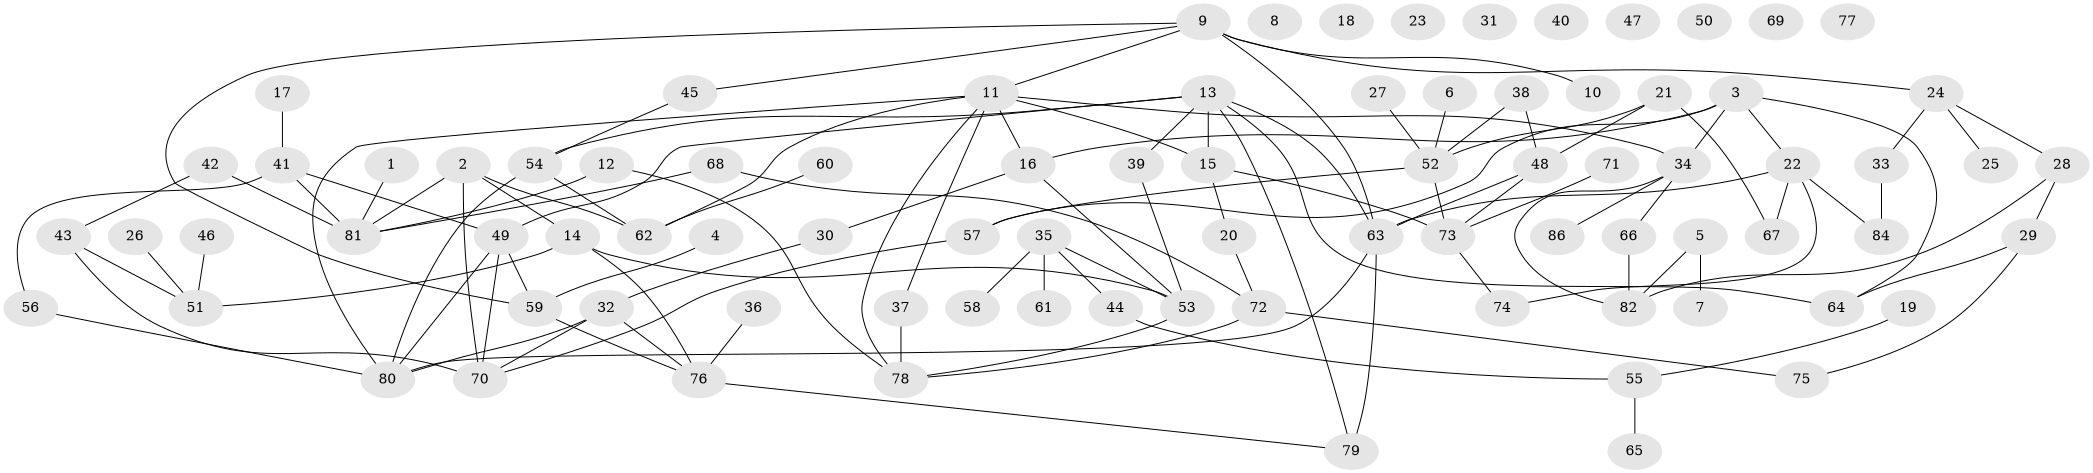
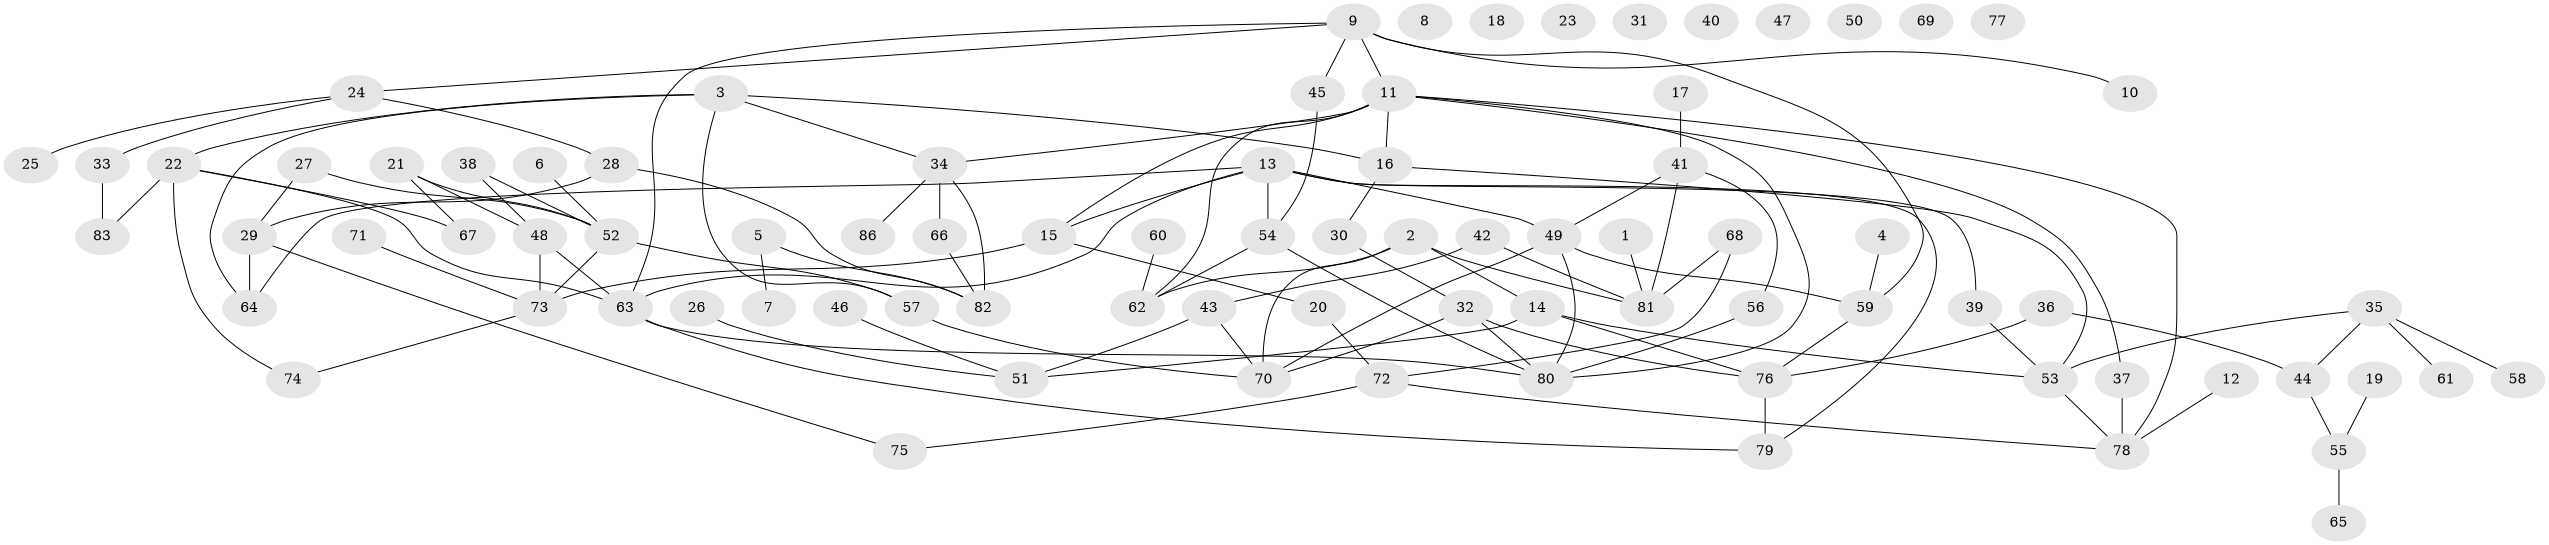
none -> (277, 201)
(505, 203) -> none
(1881, 237) -> (102, 237)
none -> (2168, 334)
